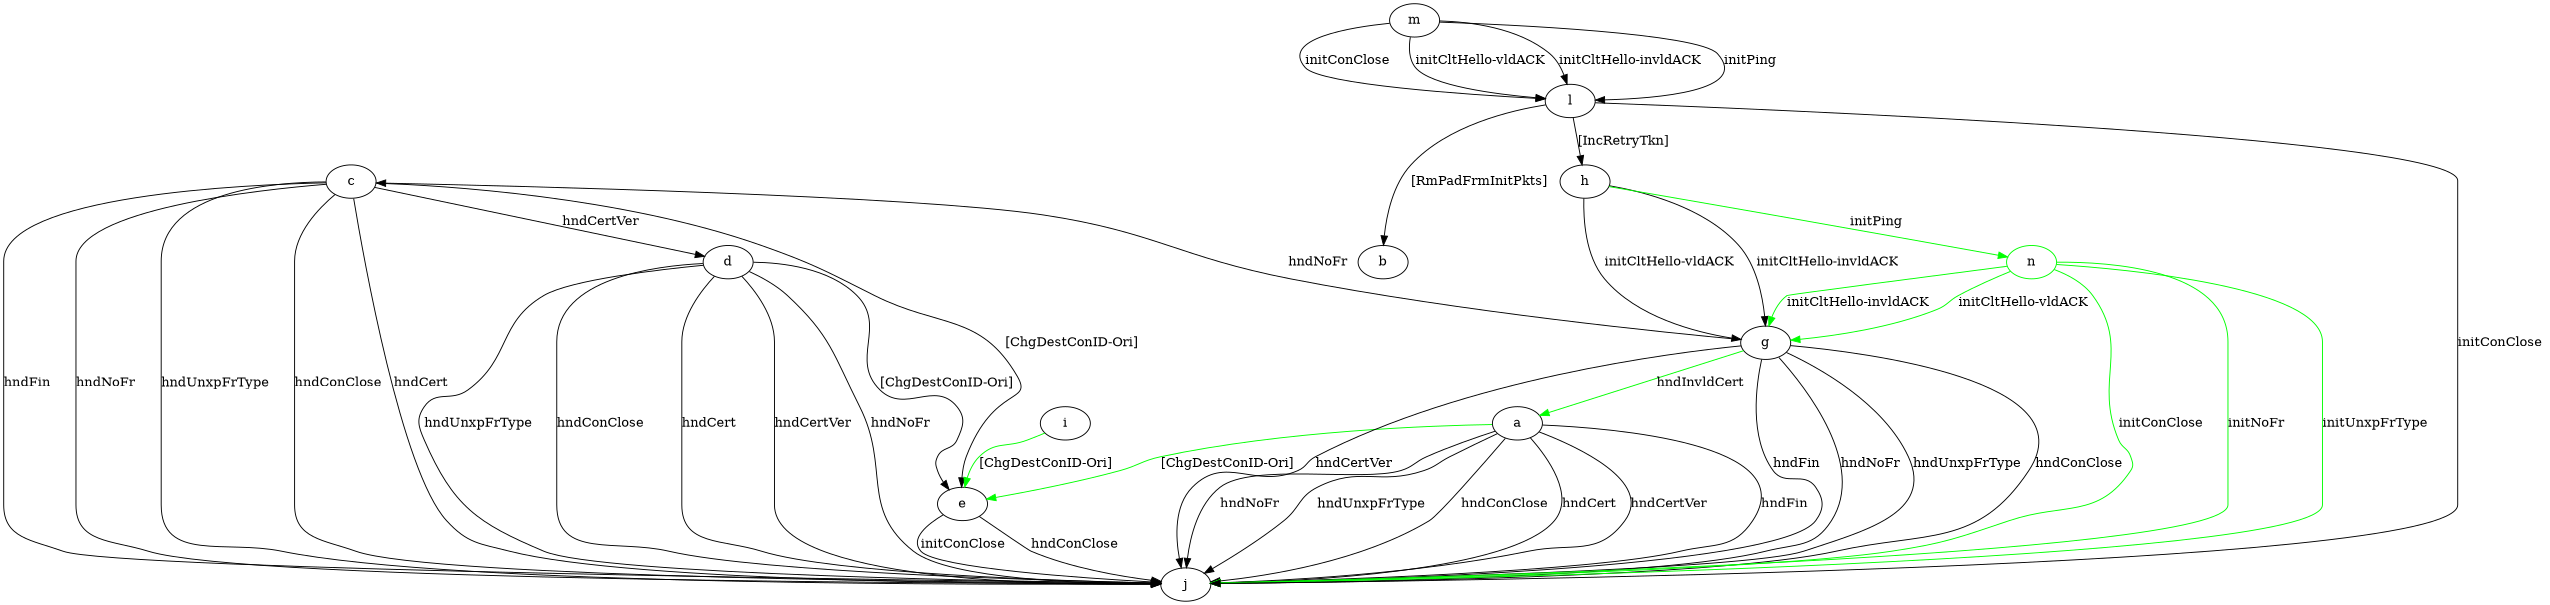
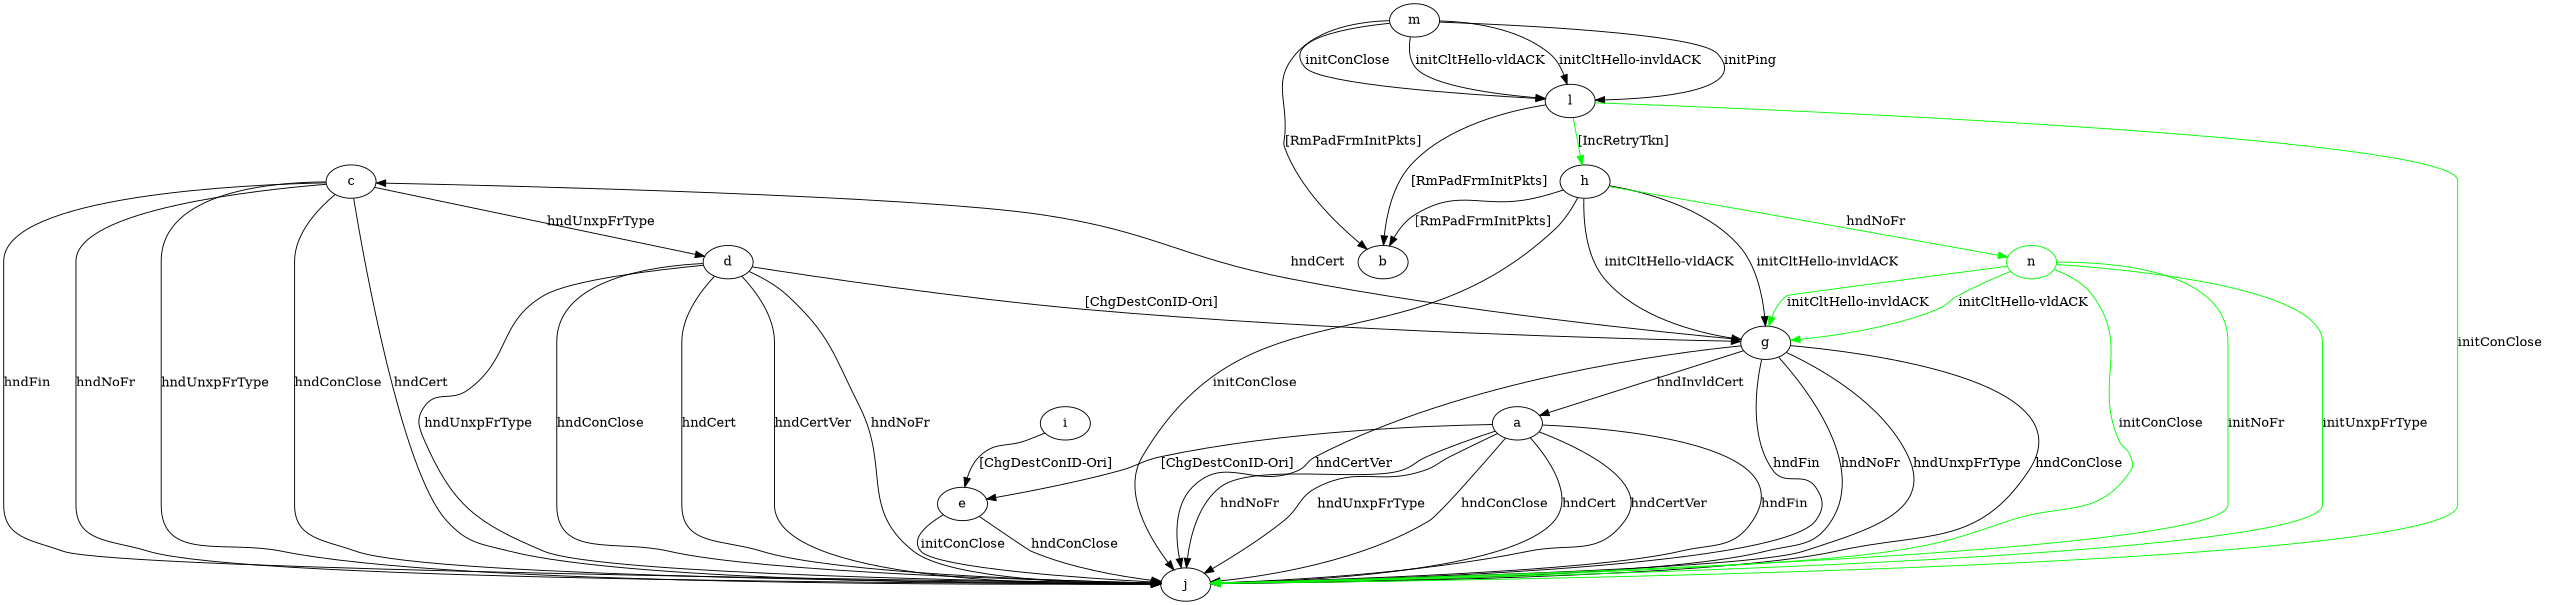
none -> (1284, 109)
(1577, 137) -> (1577, 137)
none -> (1473, 200)
(603, 222) -> (603, 222)
(1878, 222) -> (1878, 222)
(773, 250) -> none
(1320, 262) -> (1320, 262)
none -> (1301, 337)
(870, 373) -> (1240, 321)
(1646, 382) -> (1646, 382)
(1241, 443) -> (1241, 443)
(999, 446) -> (999, 446)
(2435, 516) -> (2435, 516)
